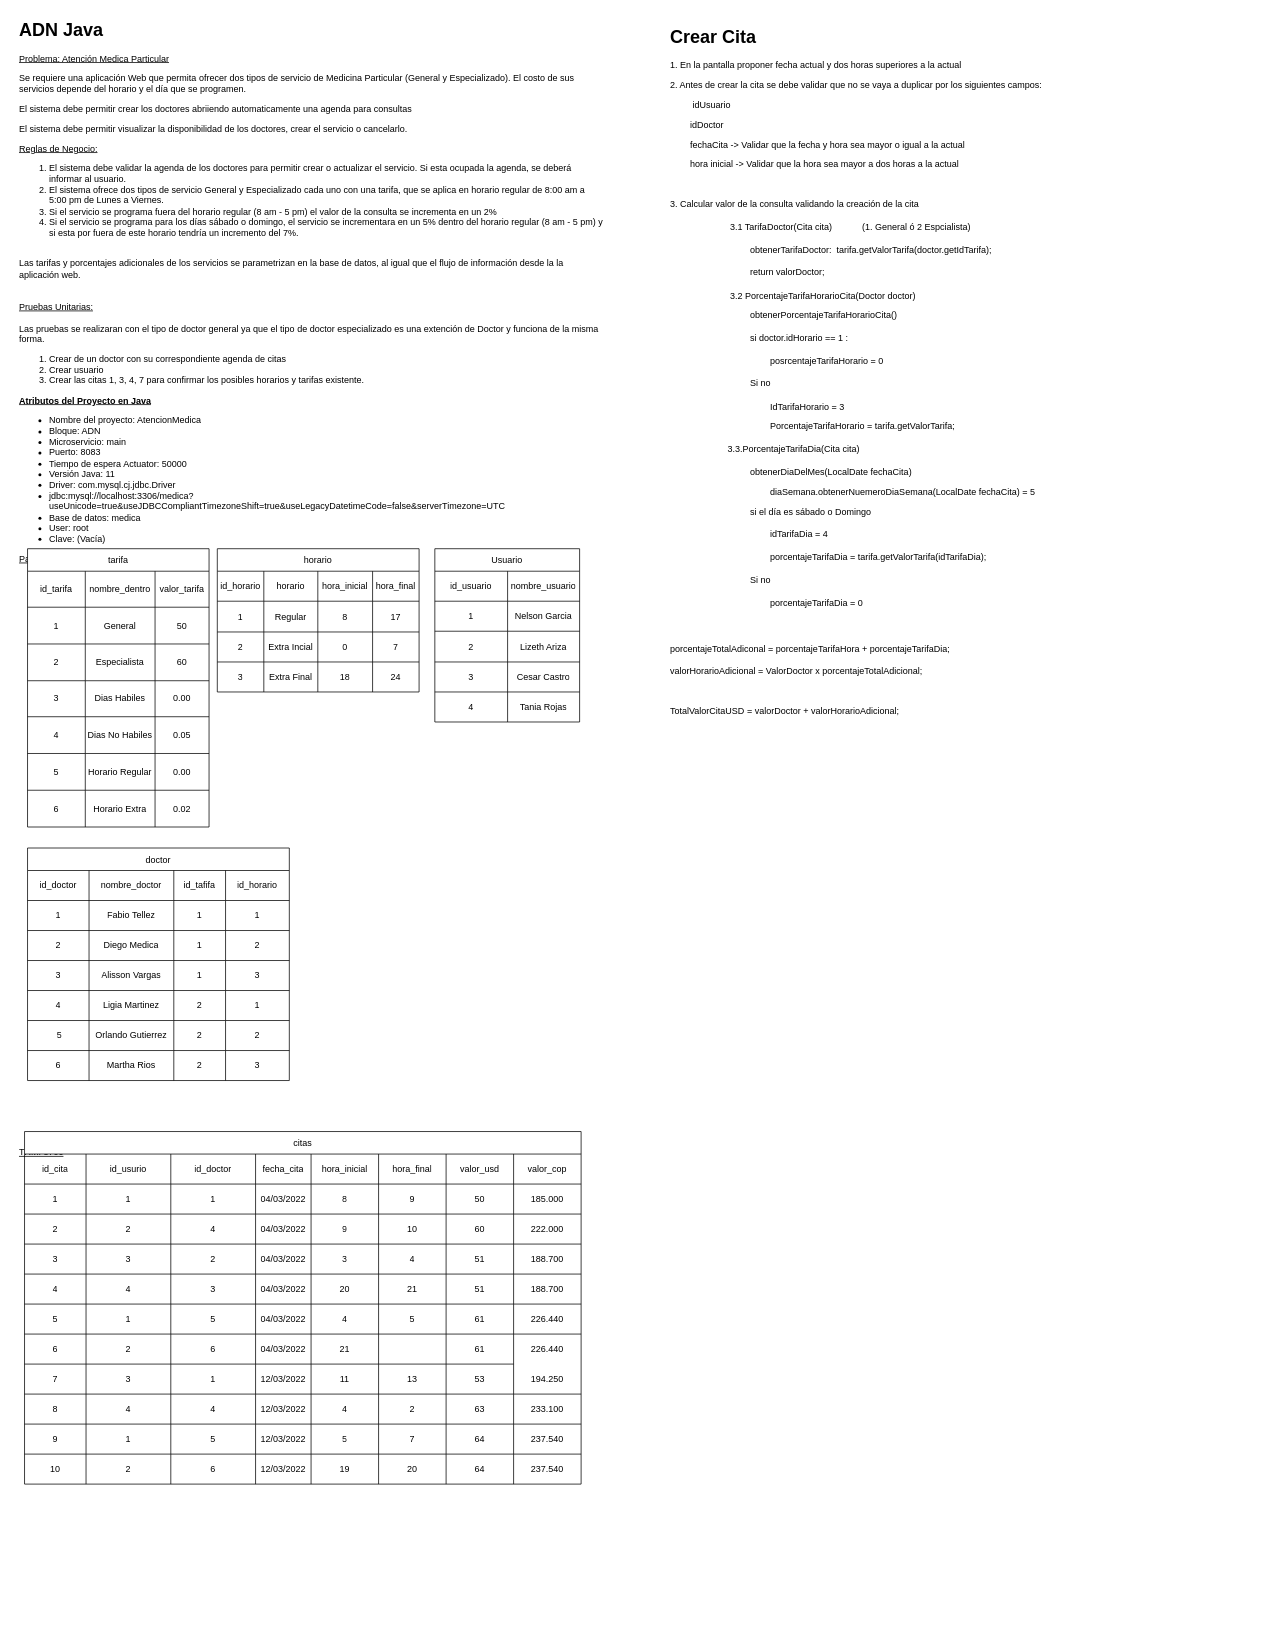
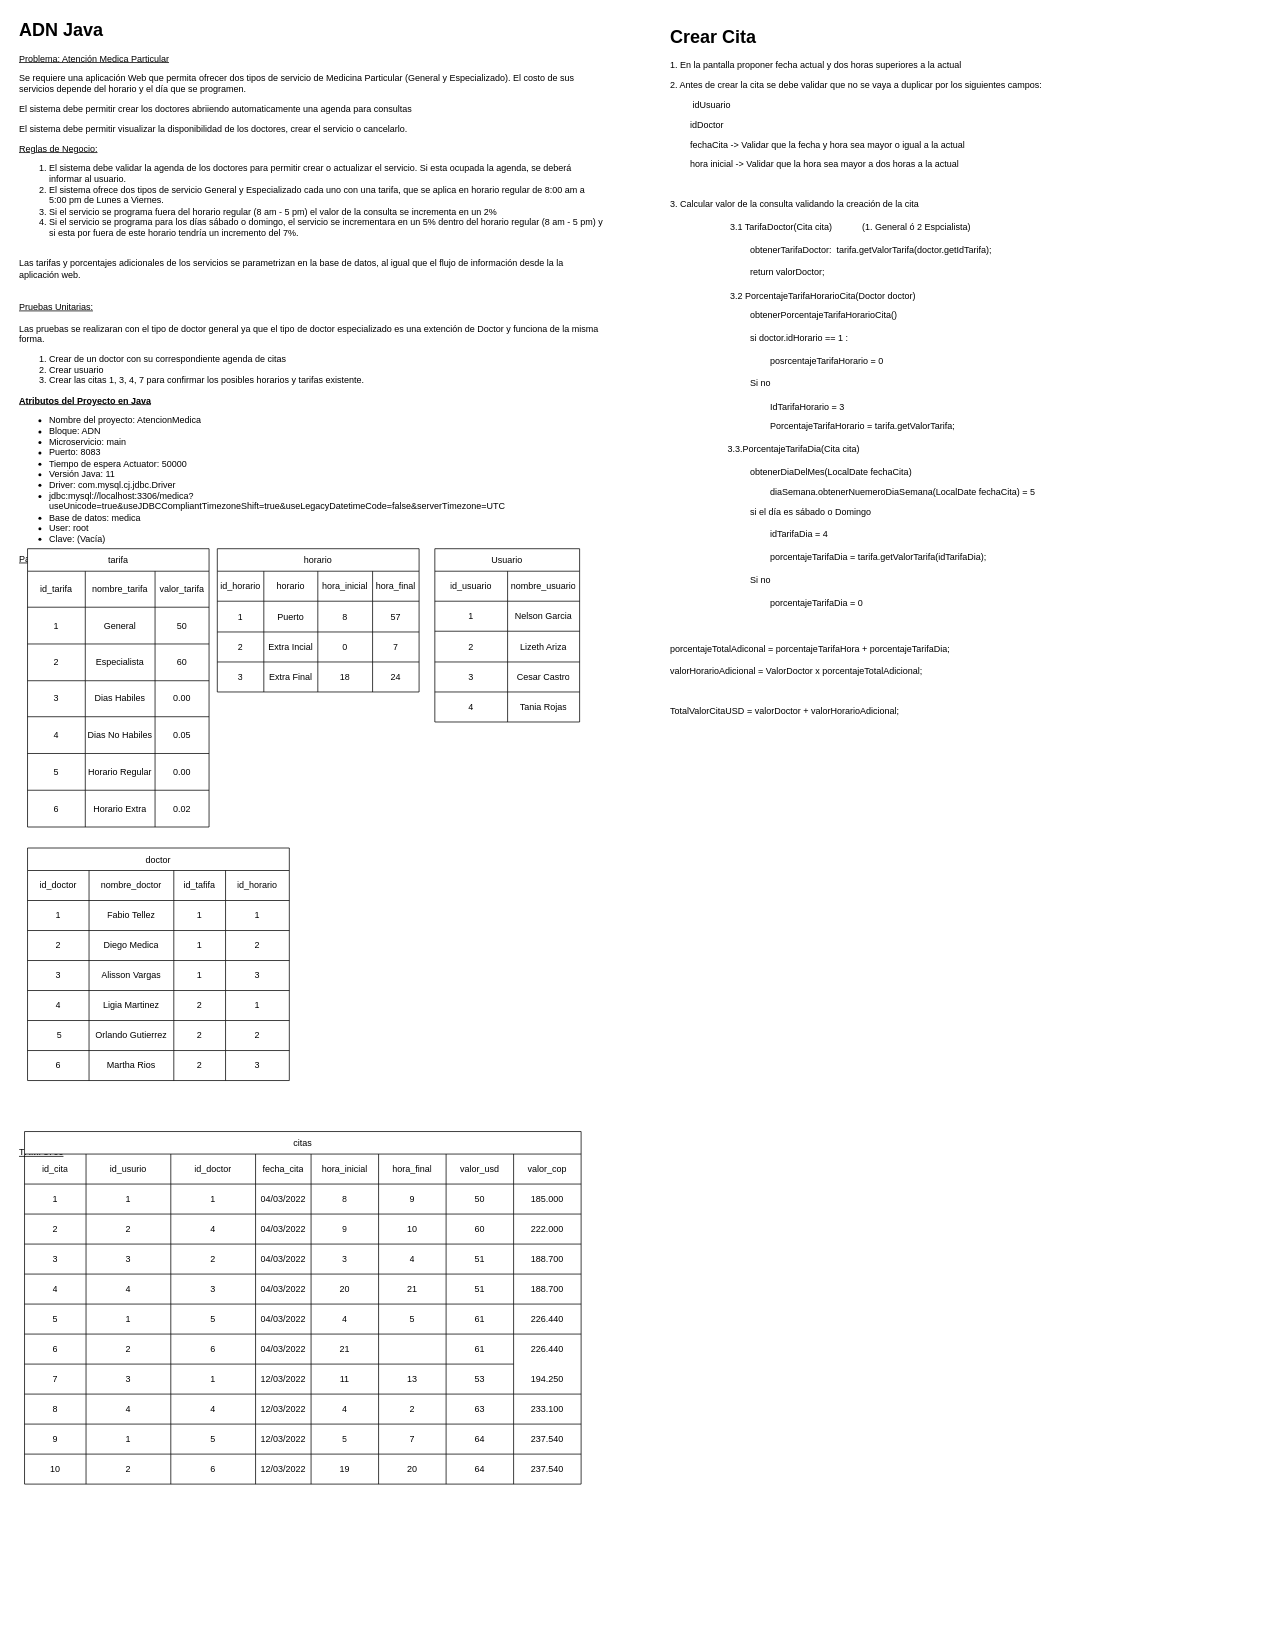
(120, 589) -> (120, 589)
(291, 617) -> (291, 617)
(396, 617) -> (396, 617)
